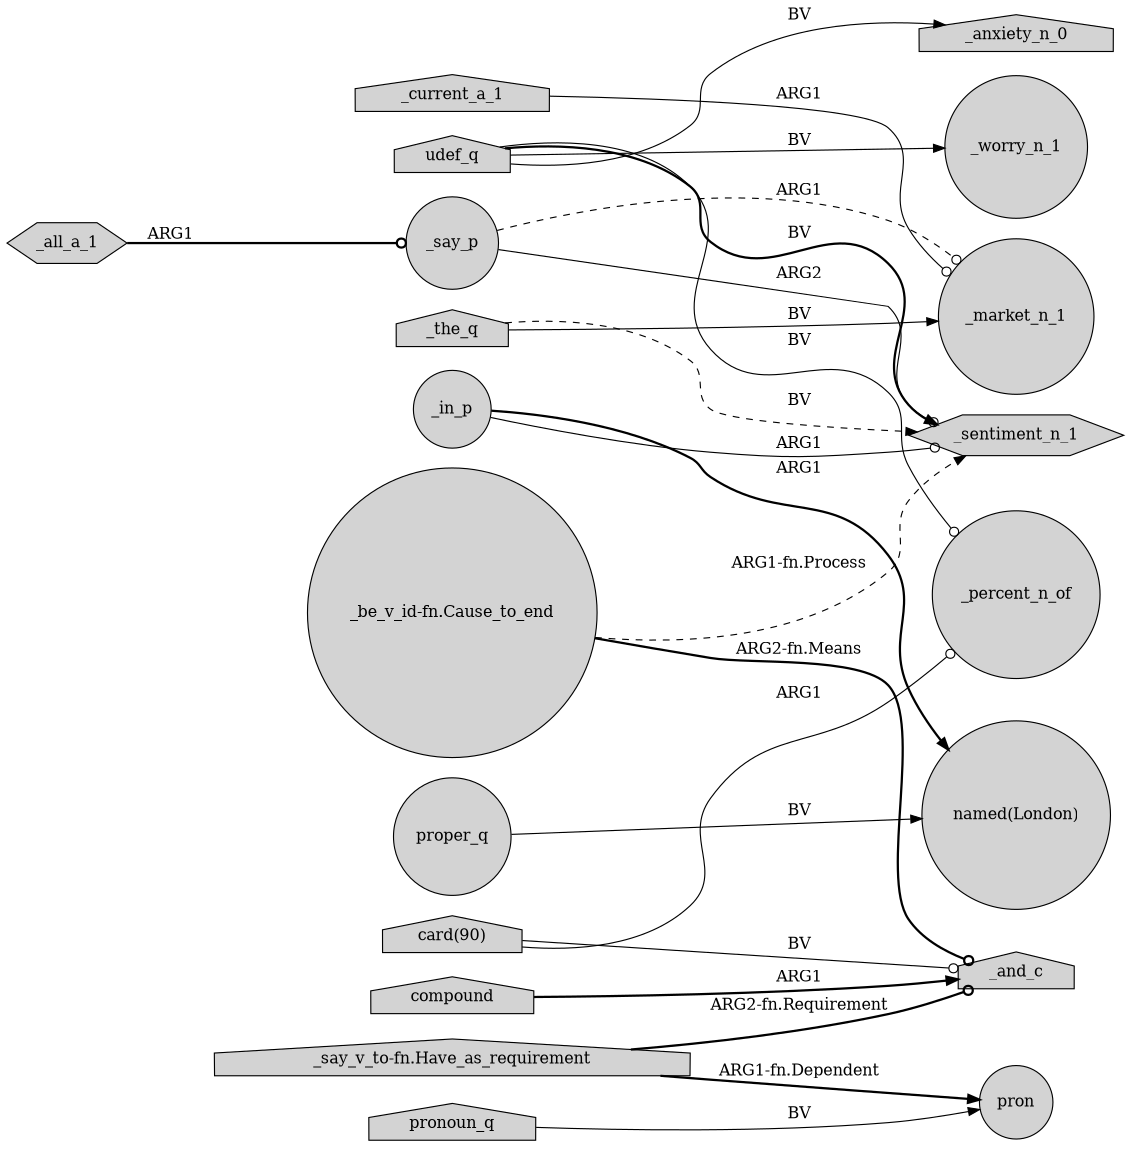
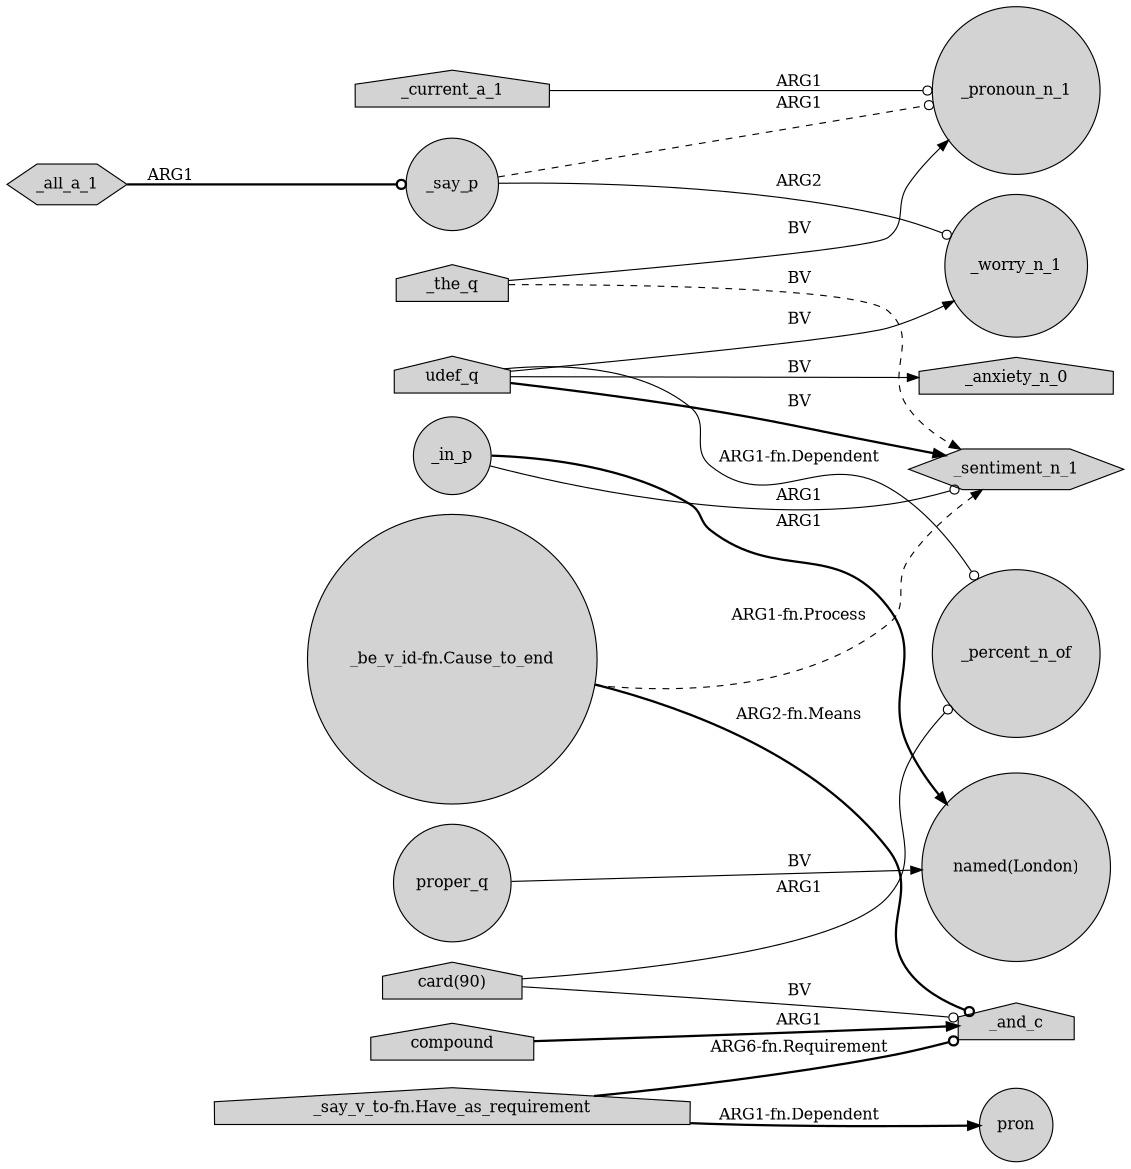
(758, 287) -> (723, 191)
(1016, 317) -> (1016, 91)
(799, 341) -> (799, 457)
(799, 1006) -> (799, 1048)
(452, 1124) -> none
